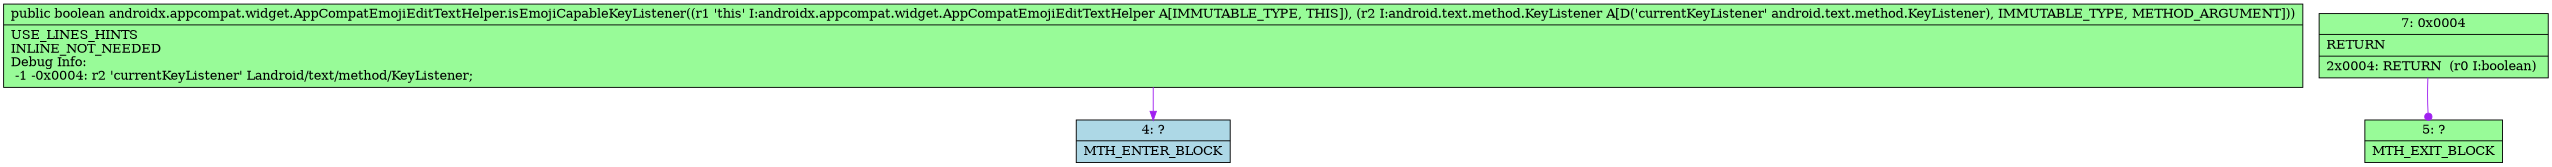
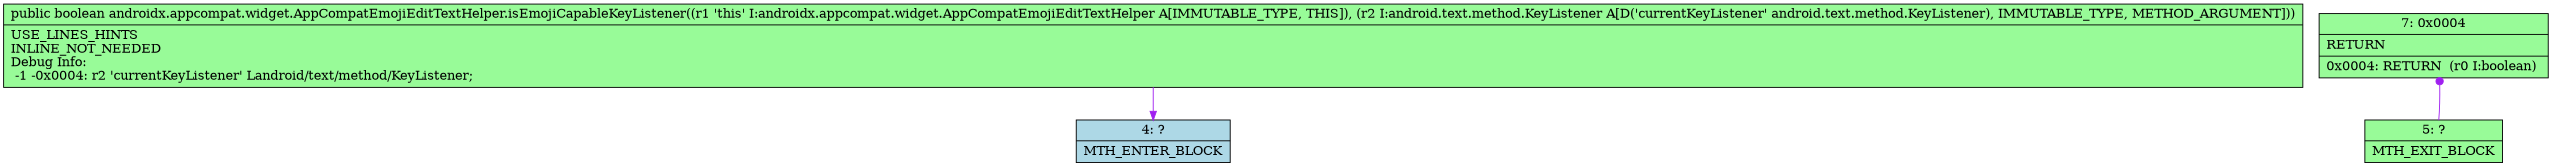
(2434, 67) -> (2434, 67)
(2428, 95) -> (2440, 103)
